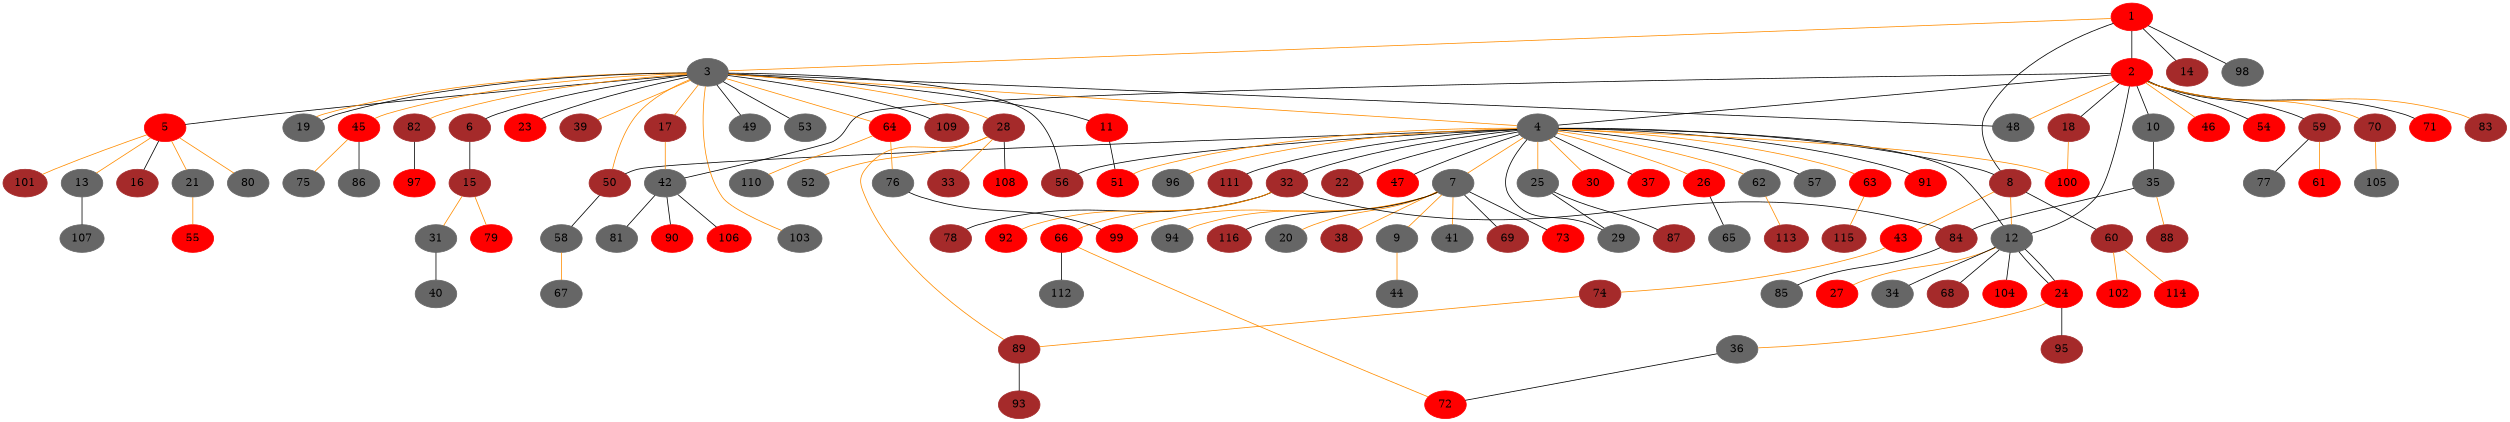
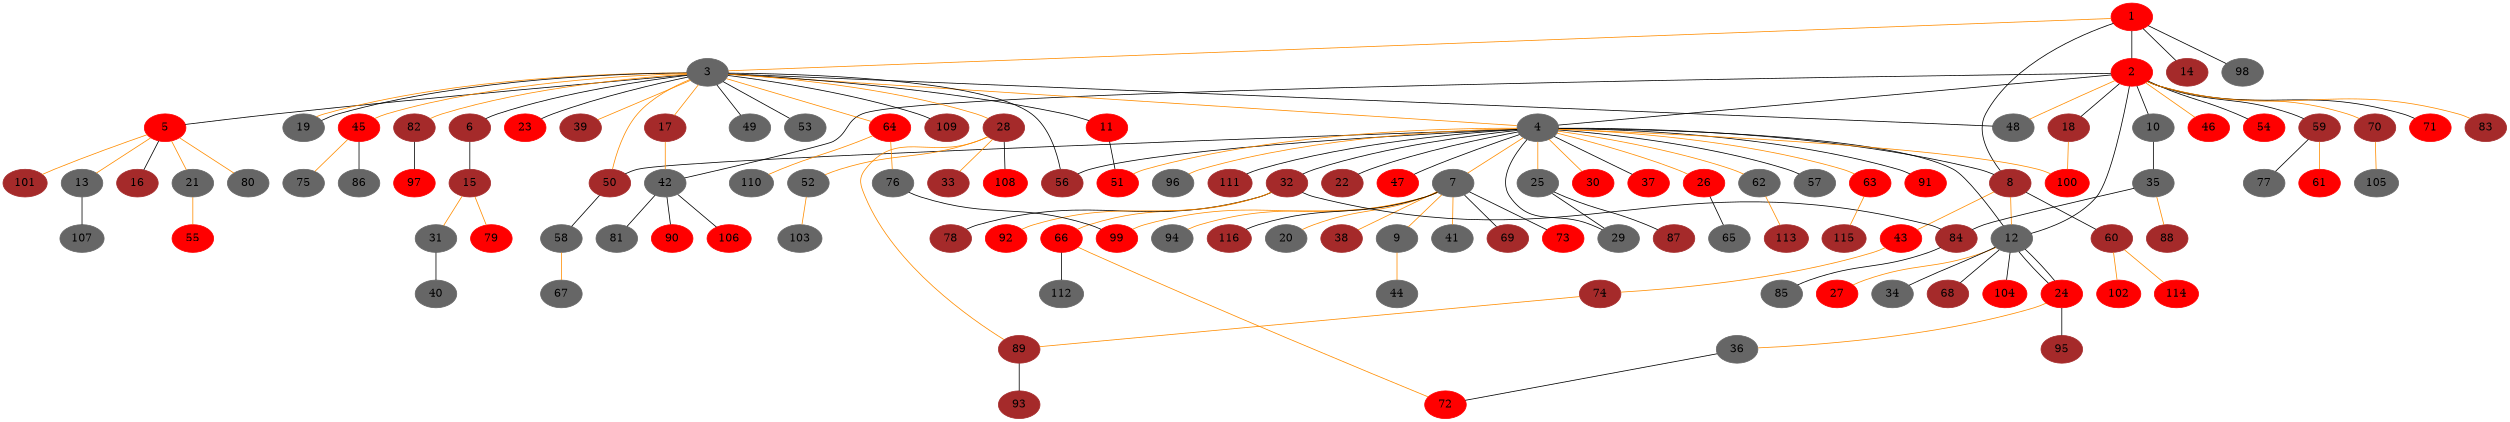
(712, 177) -> (804, 211)
